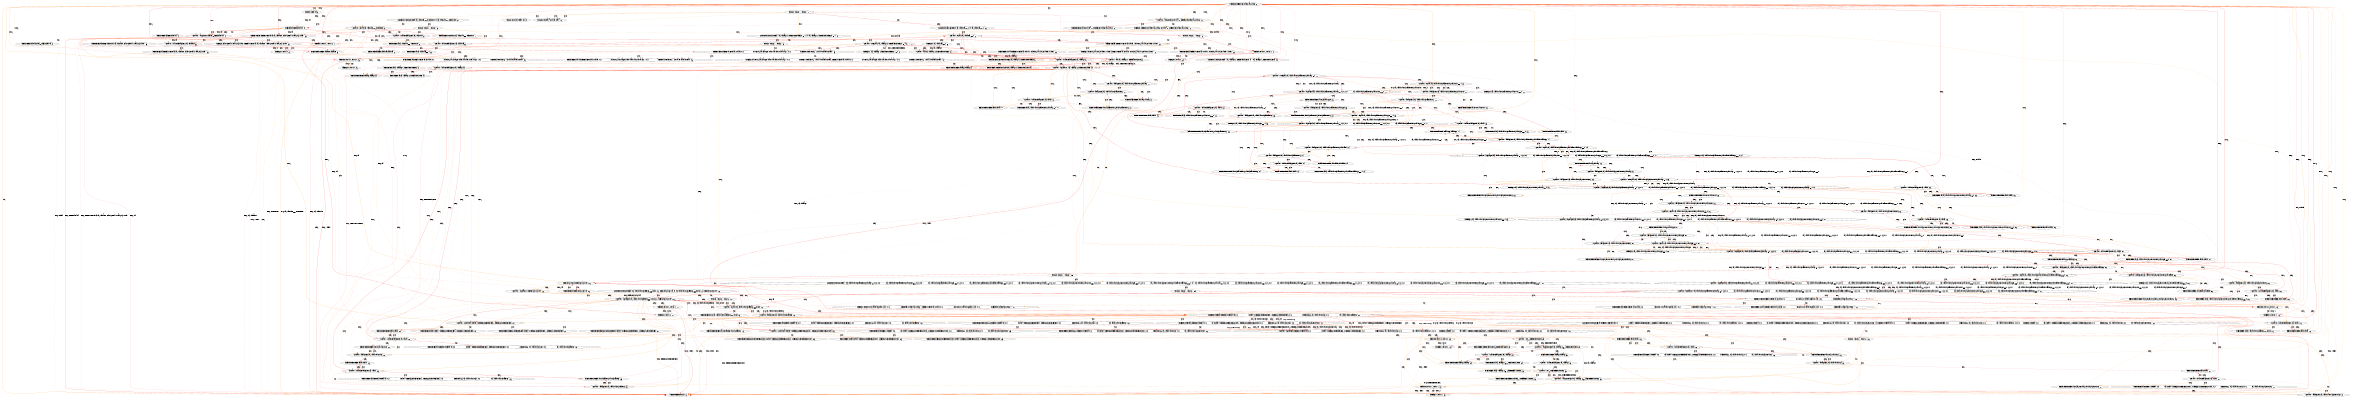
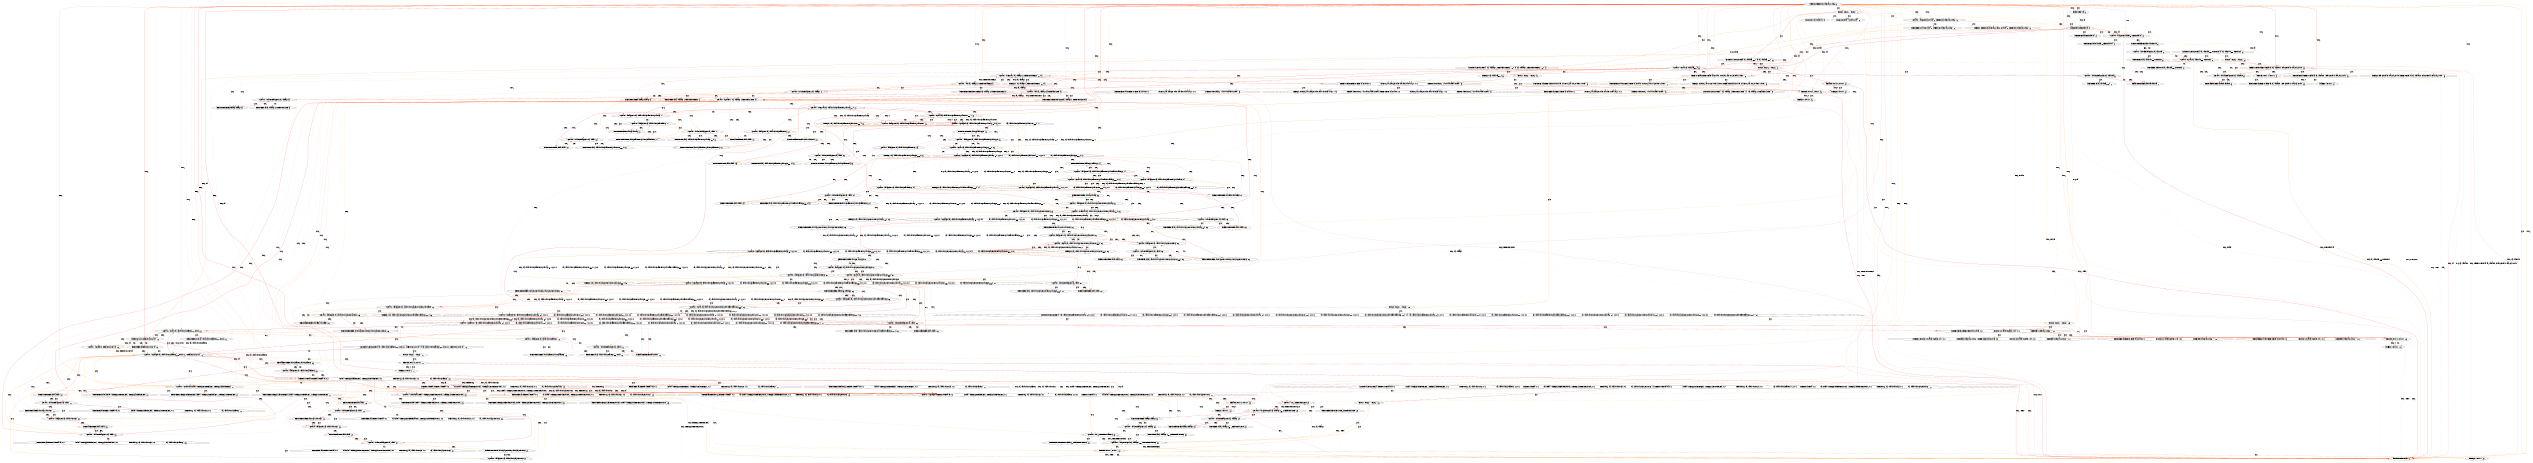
none -> (2145, 44)
(1436, 391) -> none
